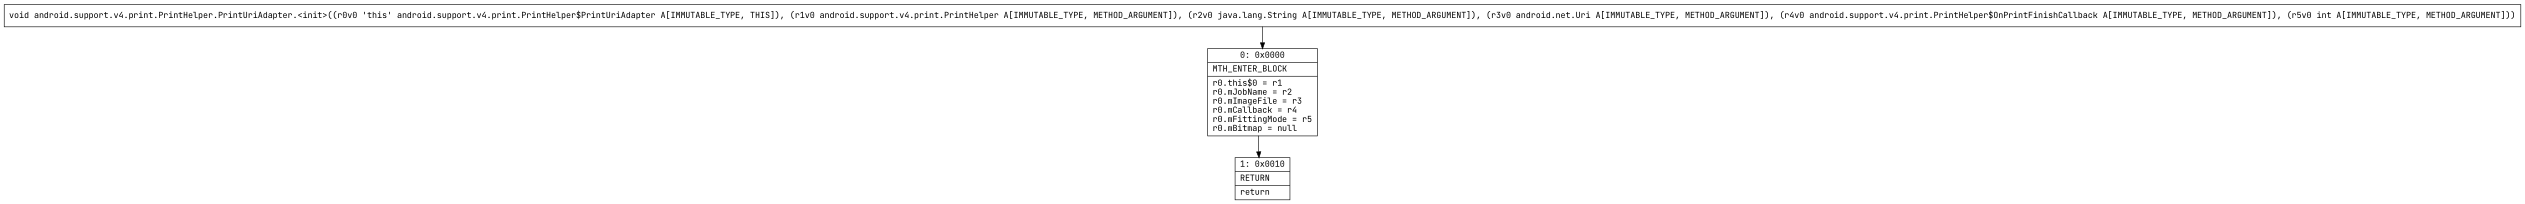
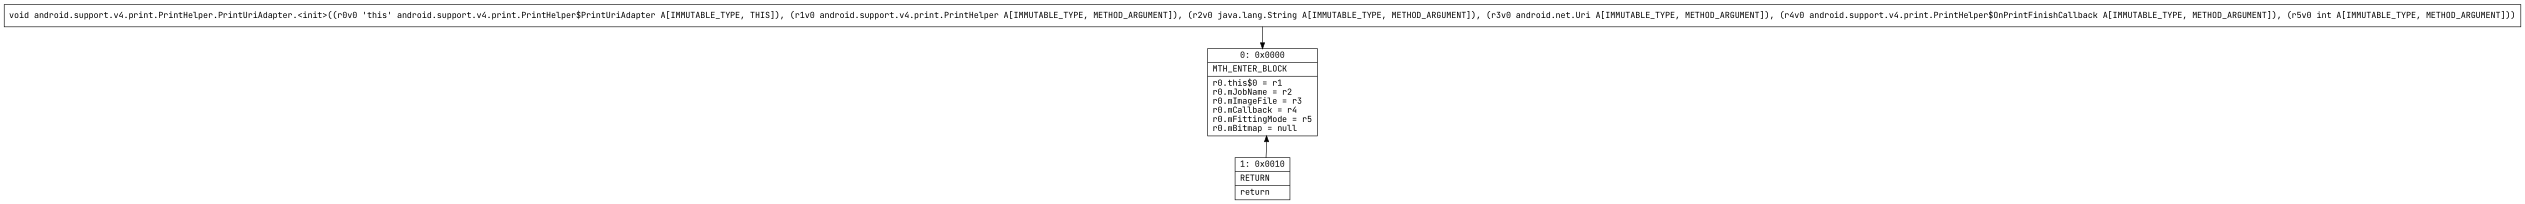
(1259, 144) -> (1266, 150)
